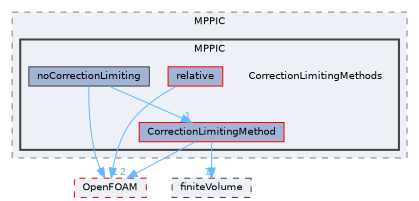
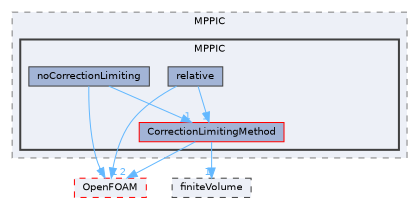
(195, 76) -> (195, 76)
(316, 76) -> none
none -> (202, 99)
